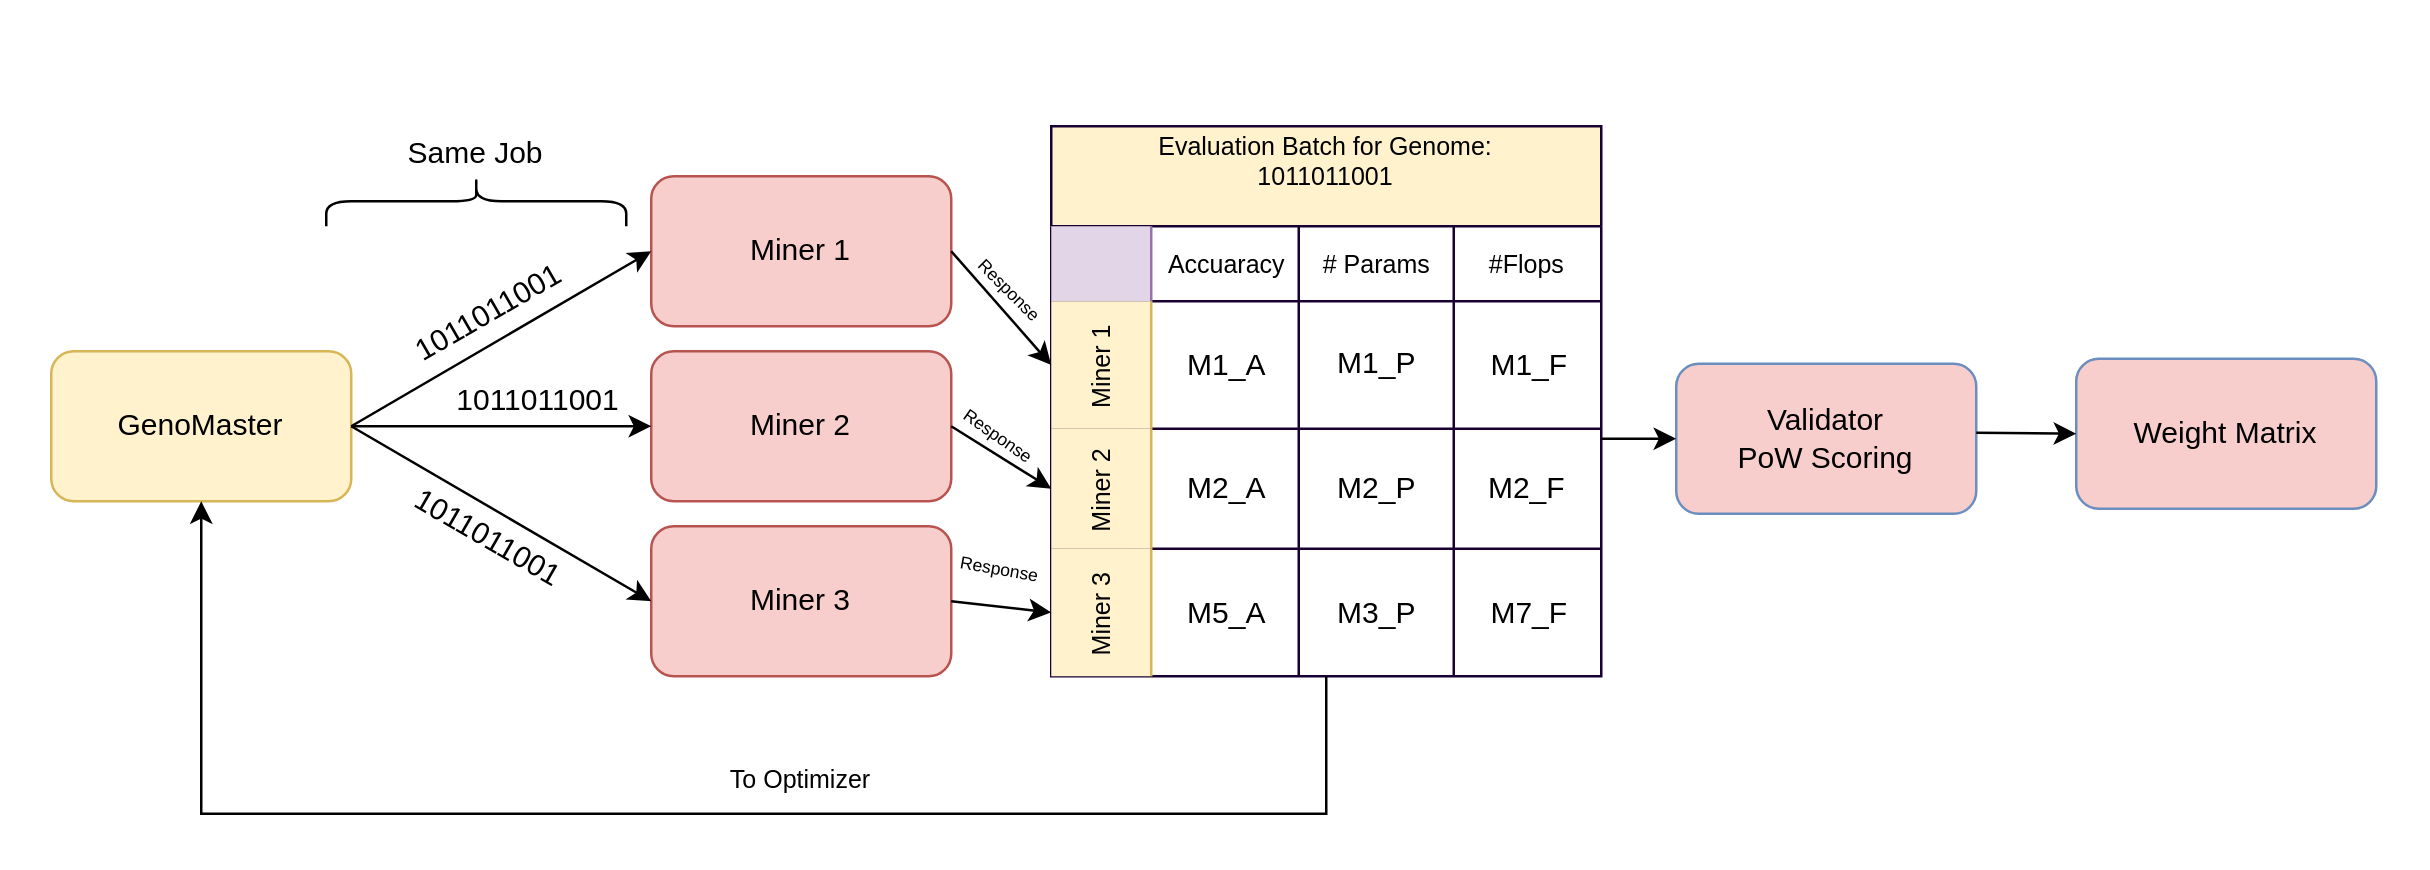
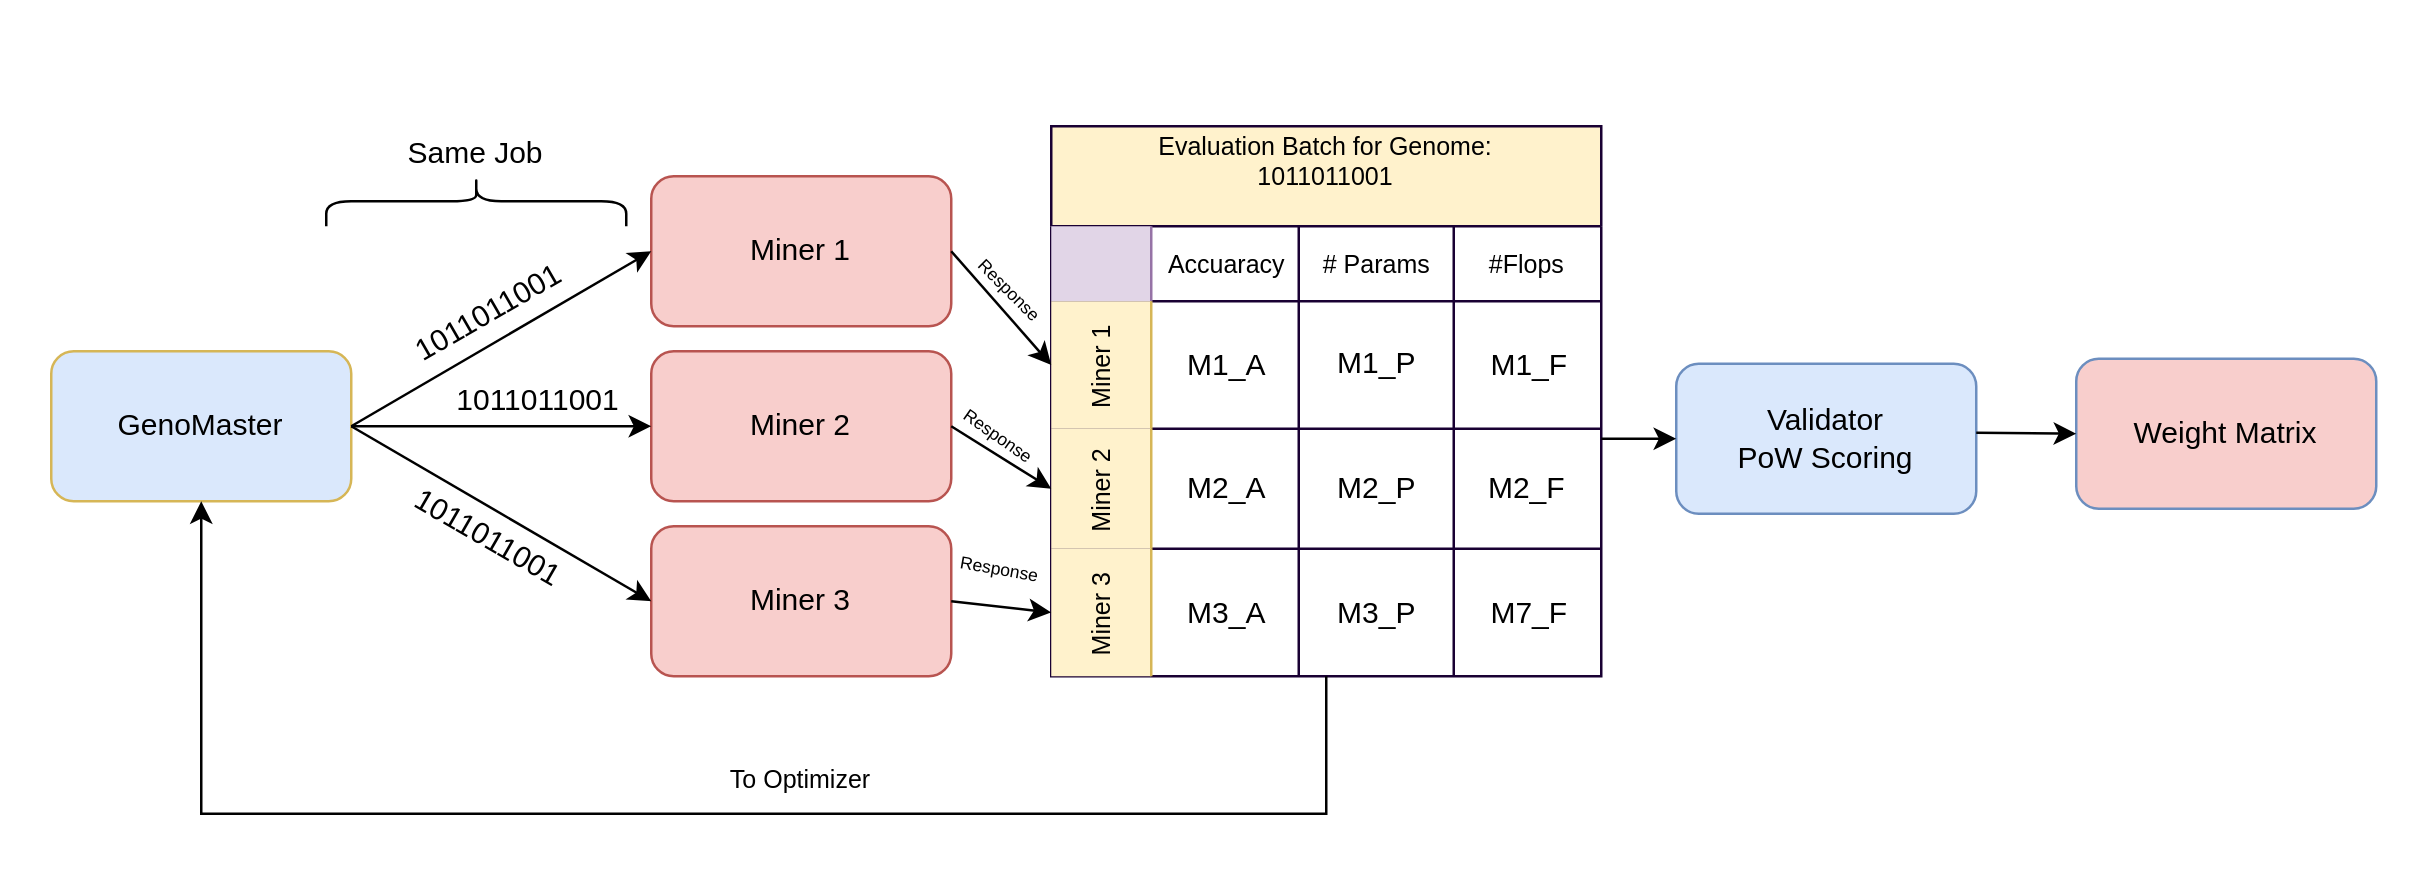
(201, 426) -> (201, 426)
(1826, 439) -> (1826, 439)
(1228, 614) -> (1228, 614)
